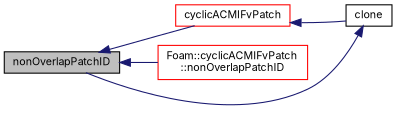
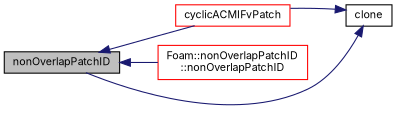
(324, 22) -> (313, 8)
(233, 62) -> (233, 62)
